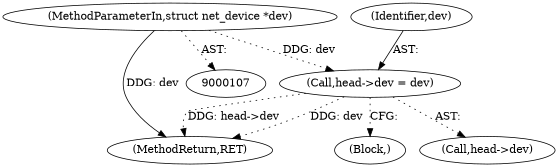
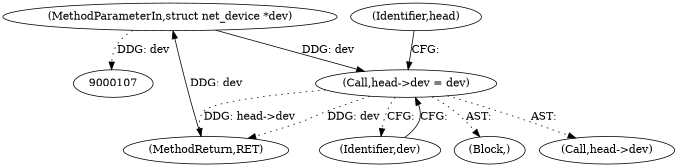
none -> (416, 17)
(268, 49) -> (286, 50)
(216, 50) -> (144, 50)
(408, 50) -> (436, 117)
(124, 84) -> (187, 88)
none -> (387, 112)
(386, 117) -> (480, 117)
